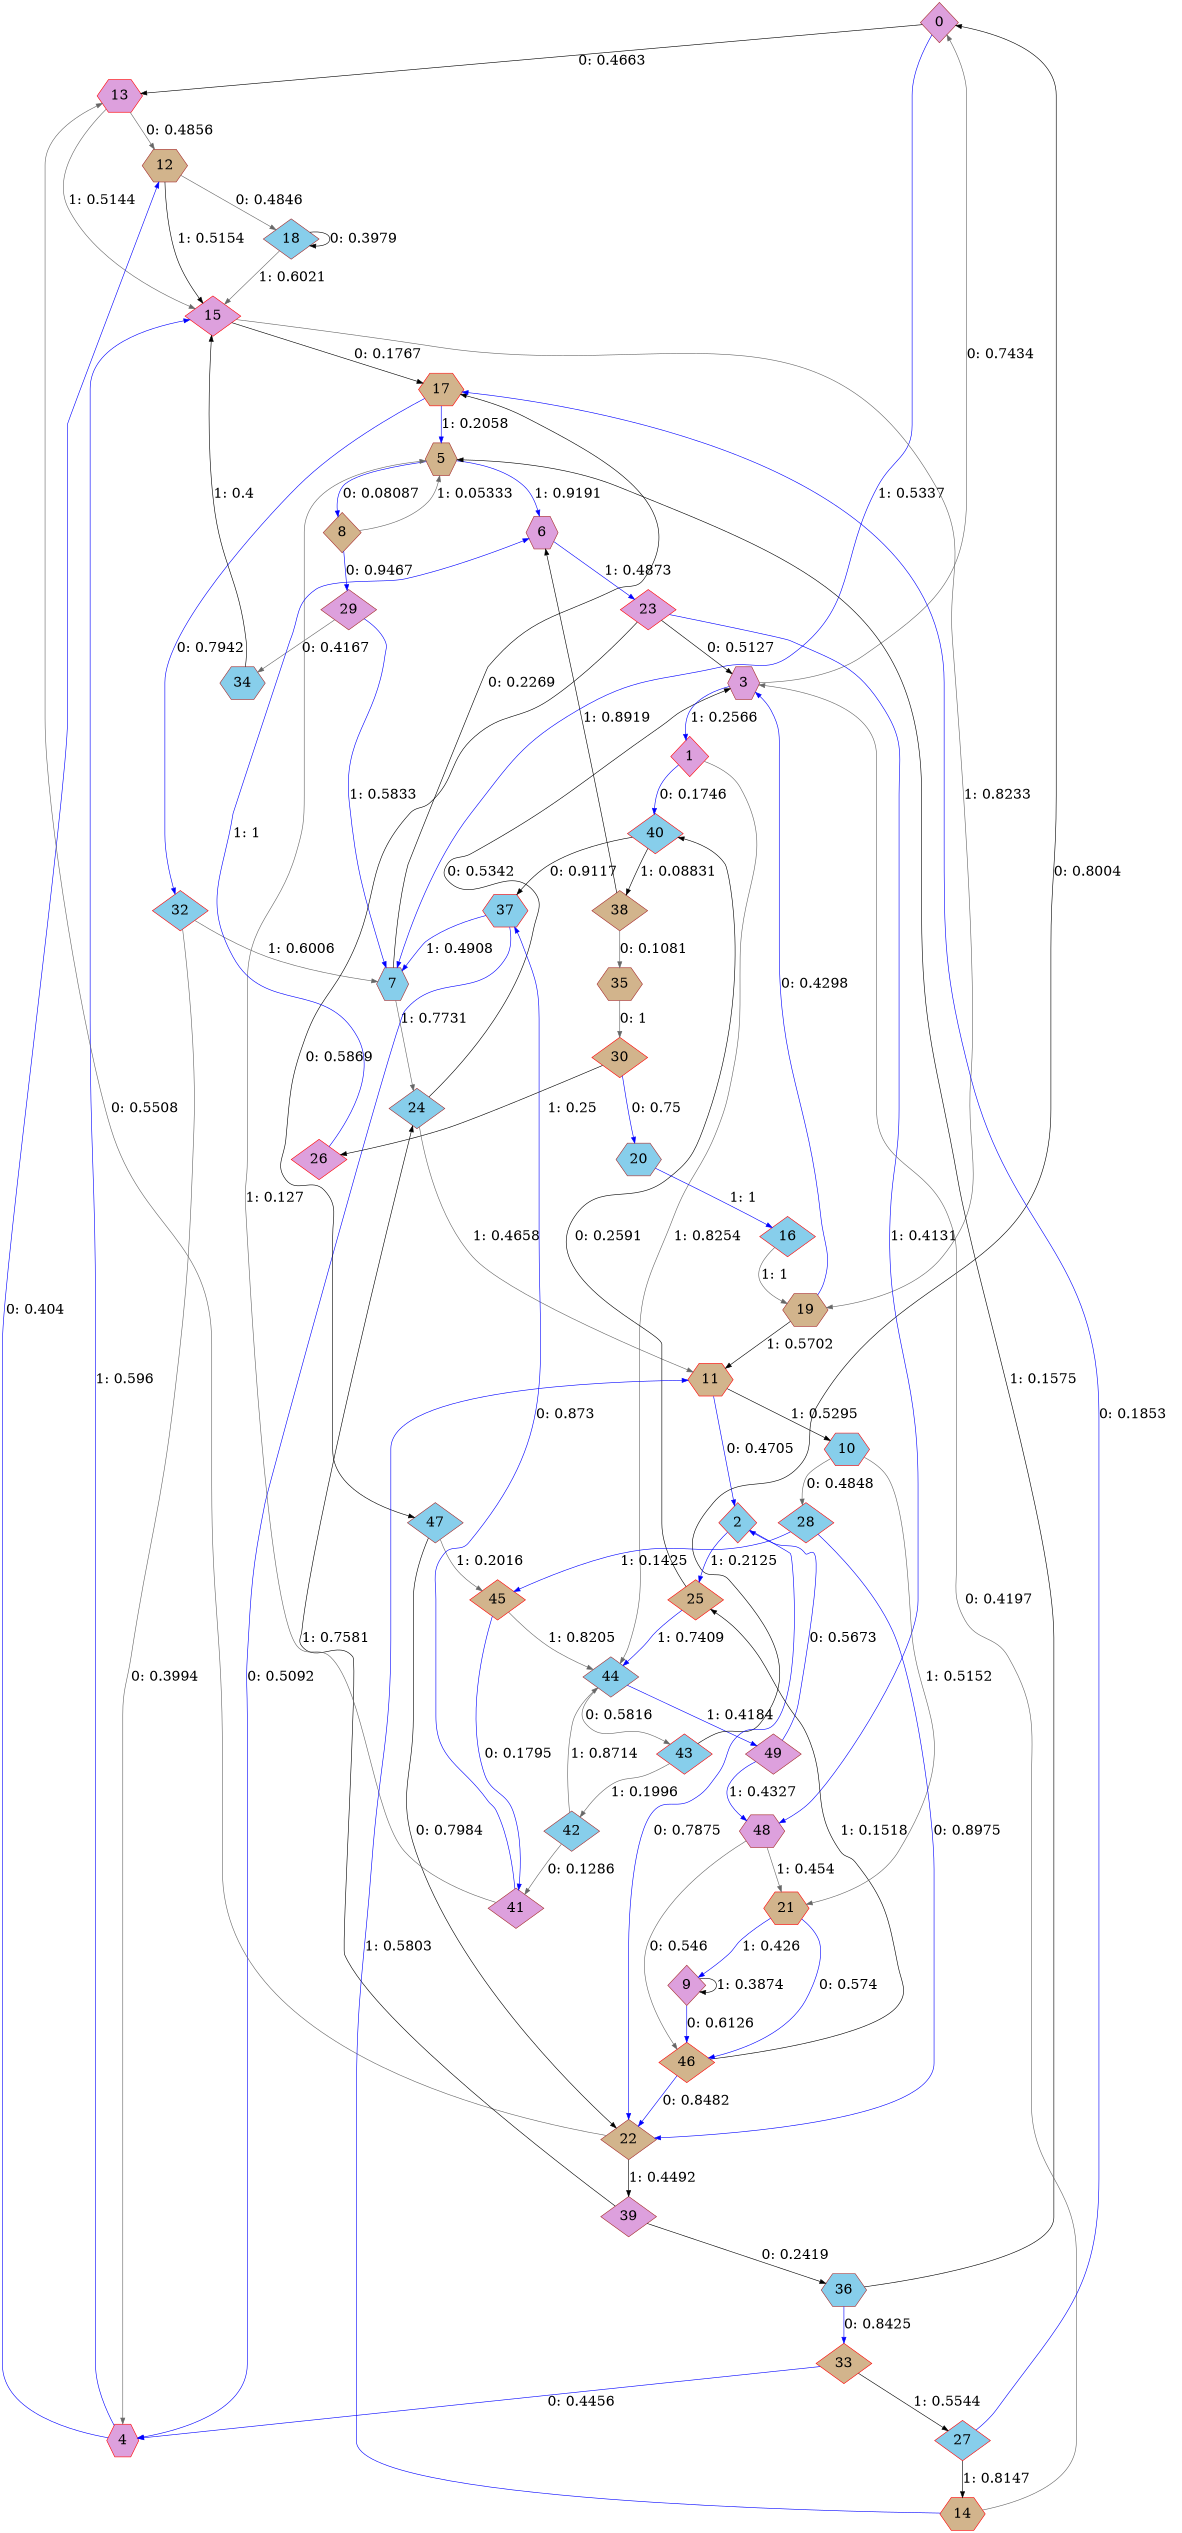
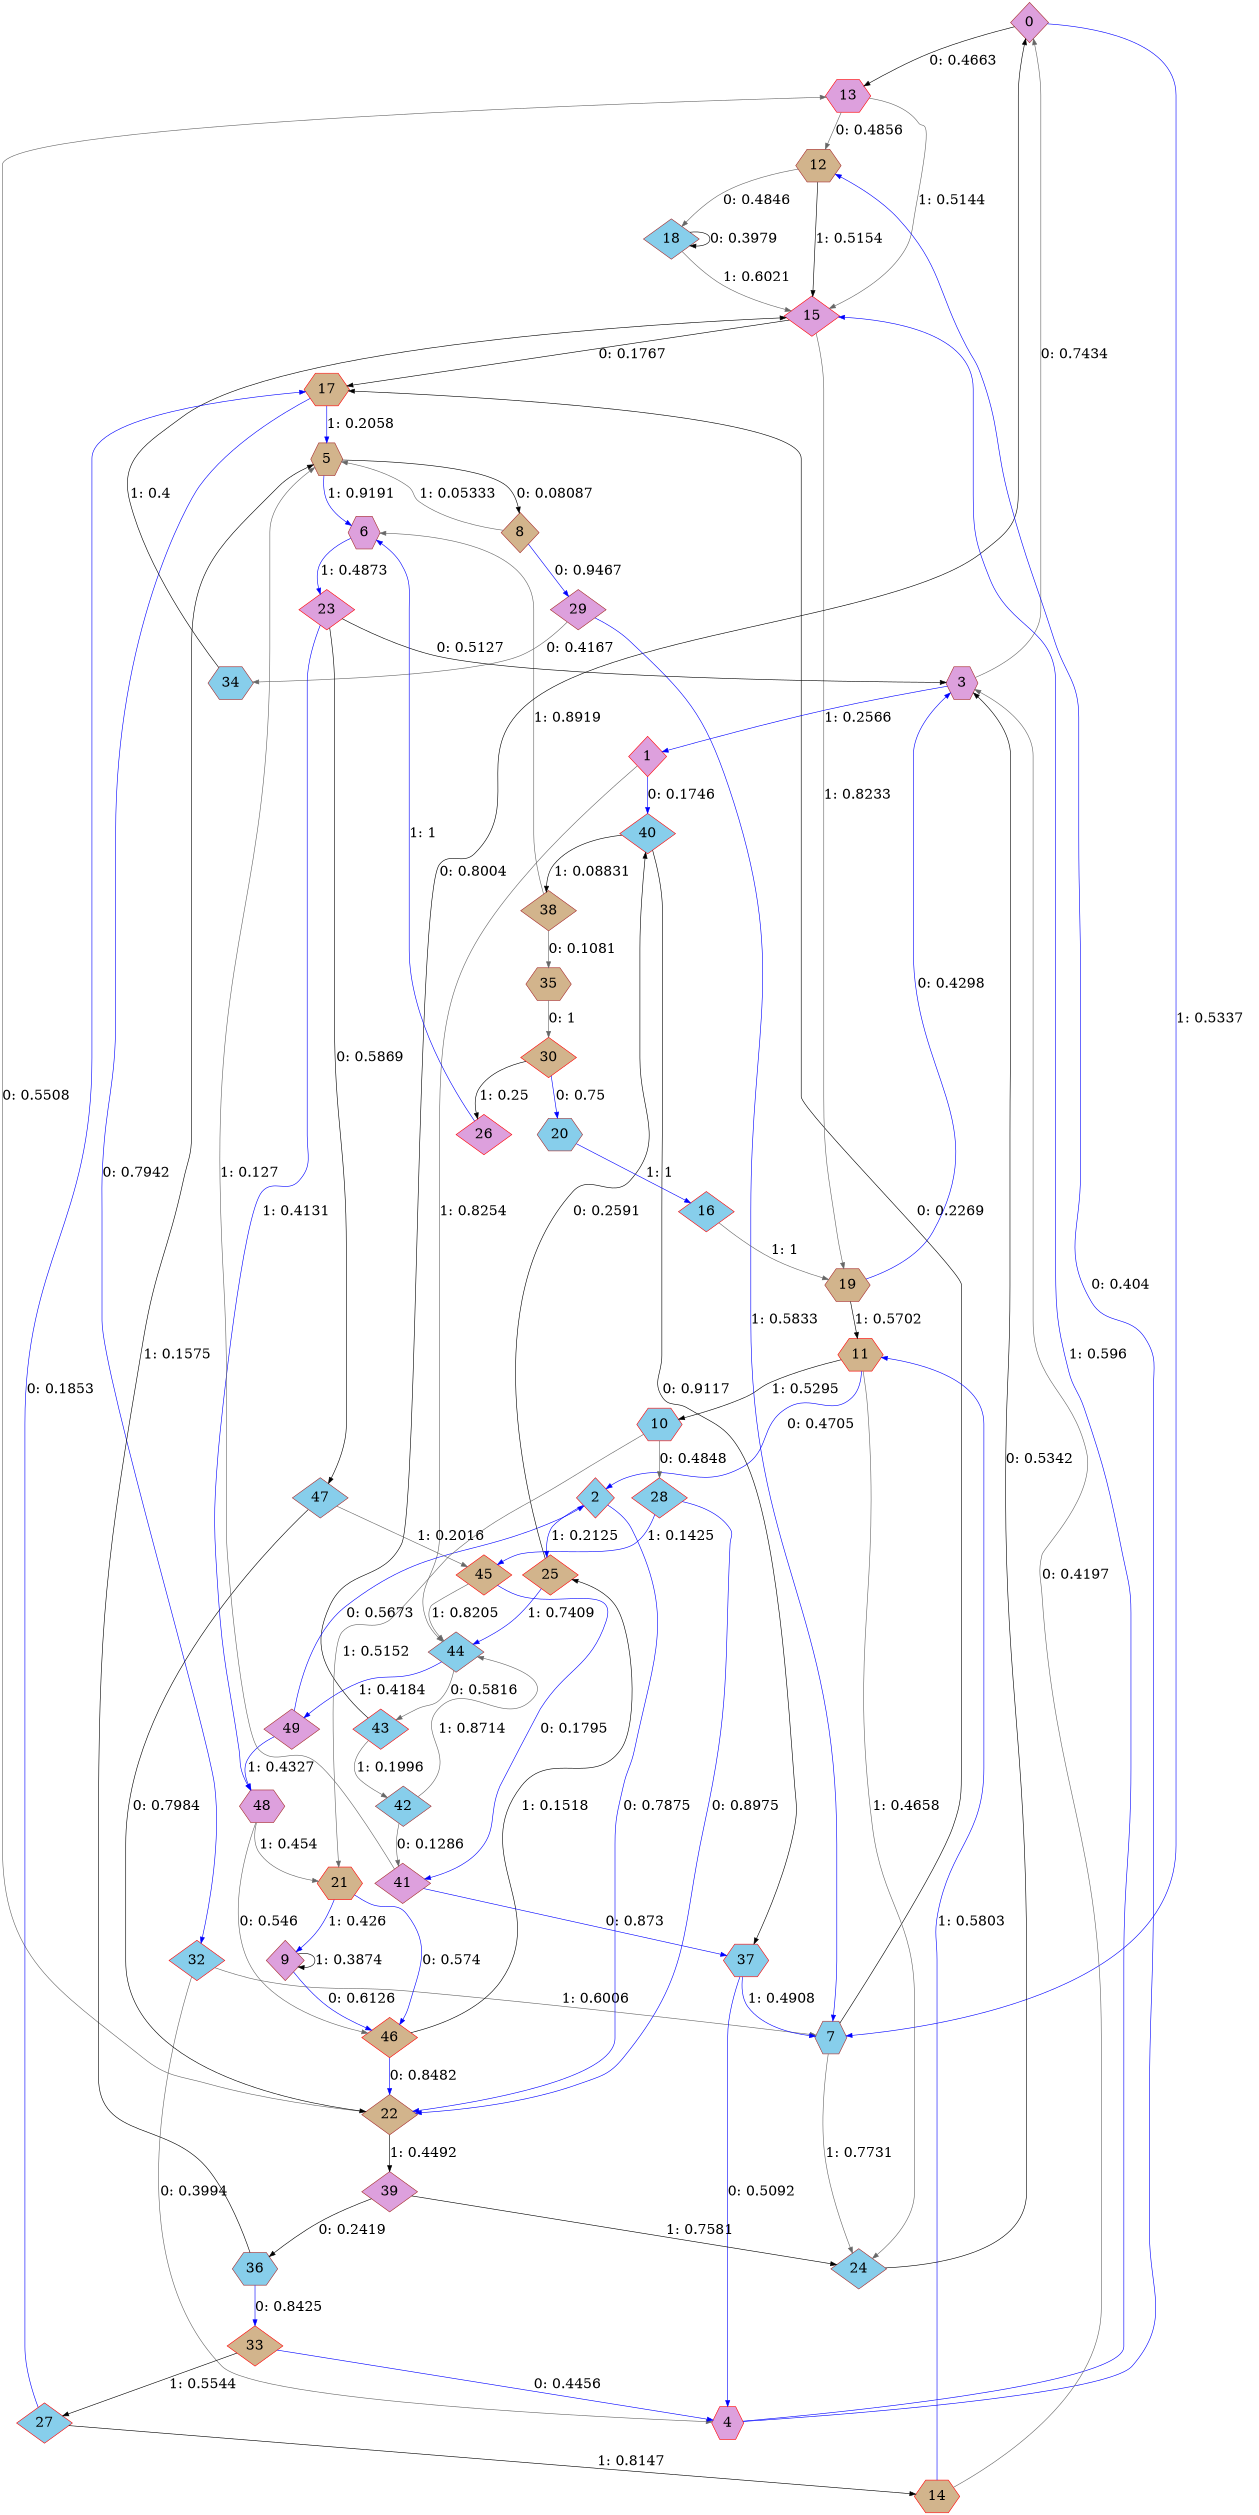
(345, 485) -> (438, 467)
(583, 724) -> (534, 661)
(513, 1287) -> (872, 1822)
